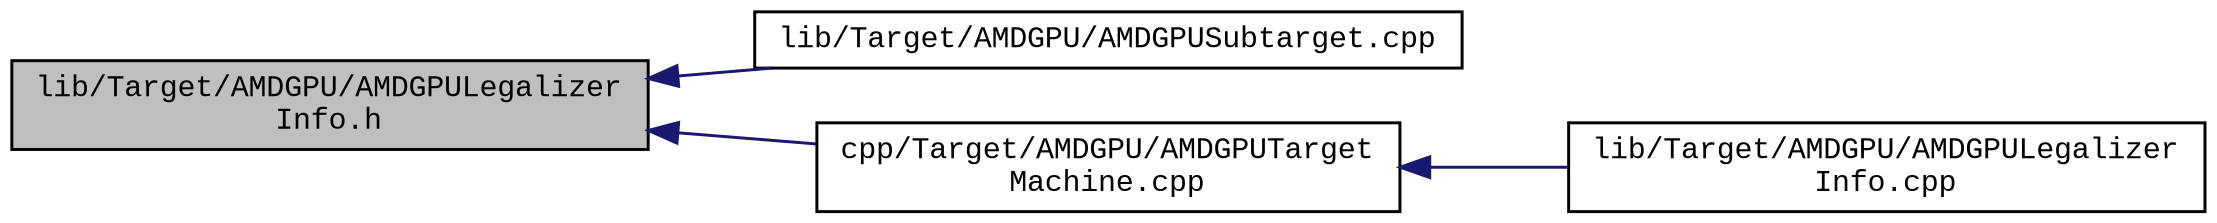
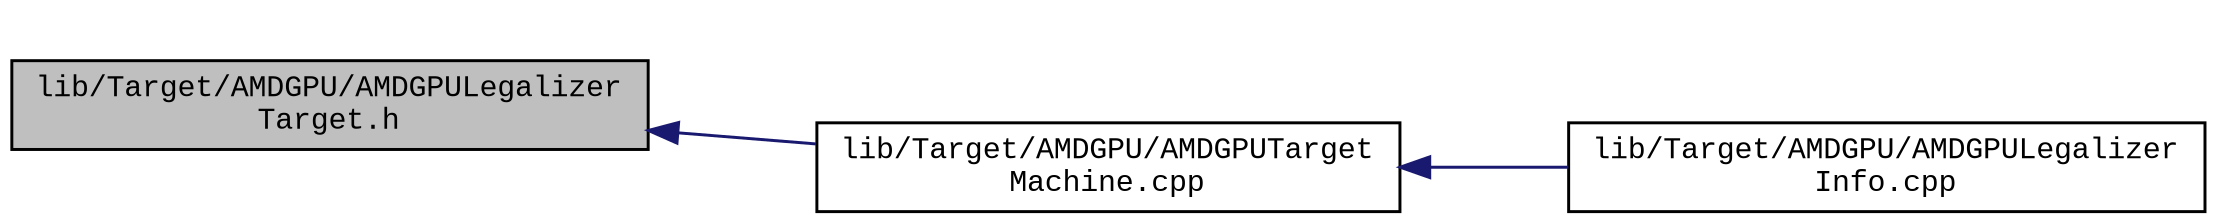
(1108, 40) -> none
(330, 105) -> (330, 105)
(1108, 167) -> (1108, 167)
